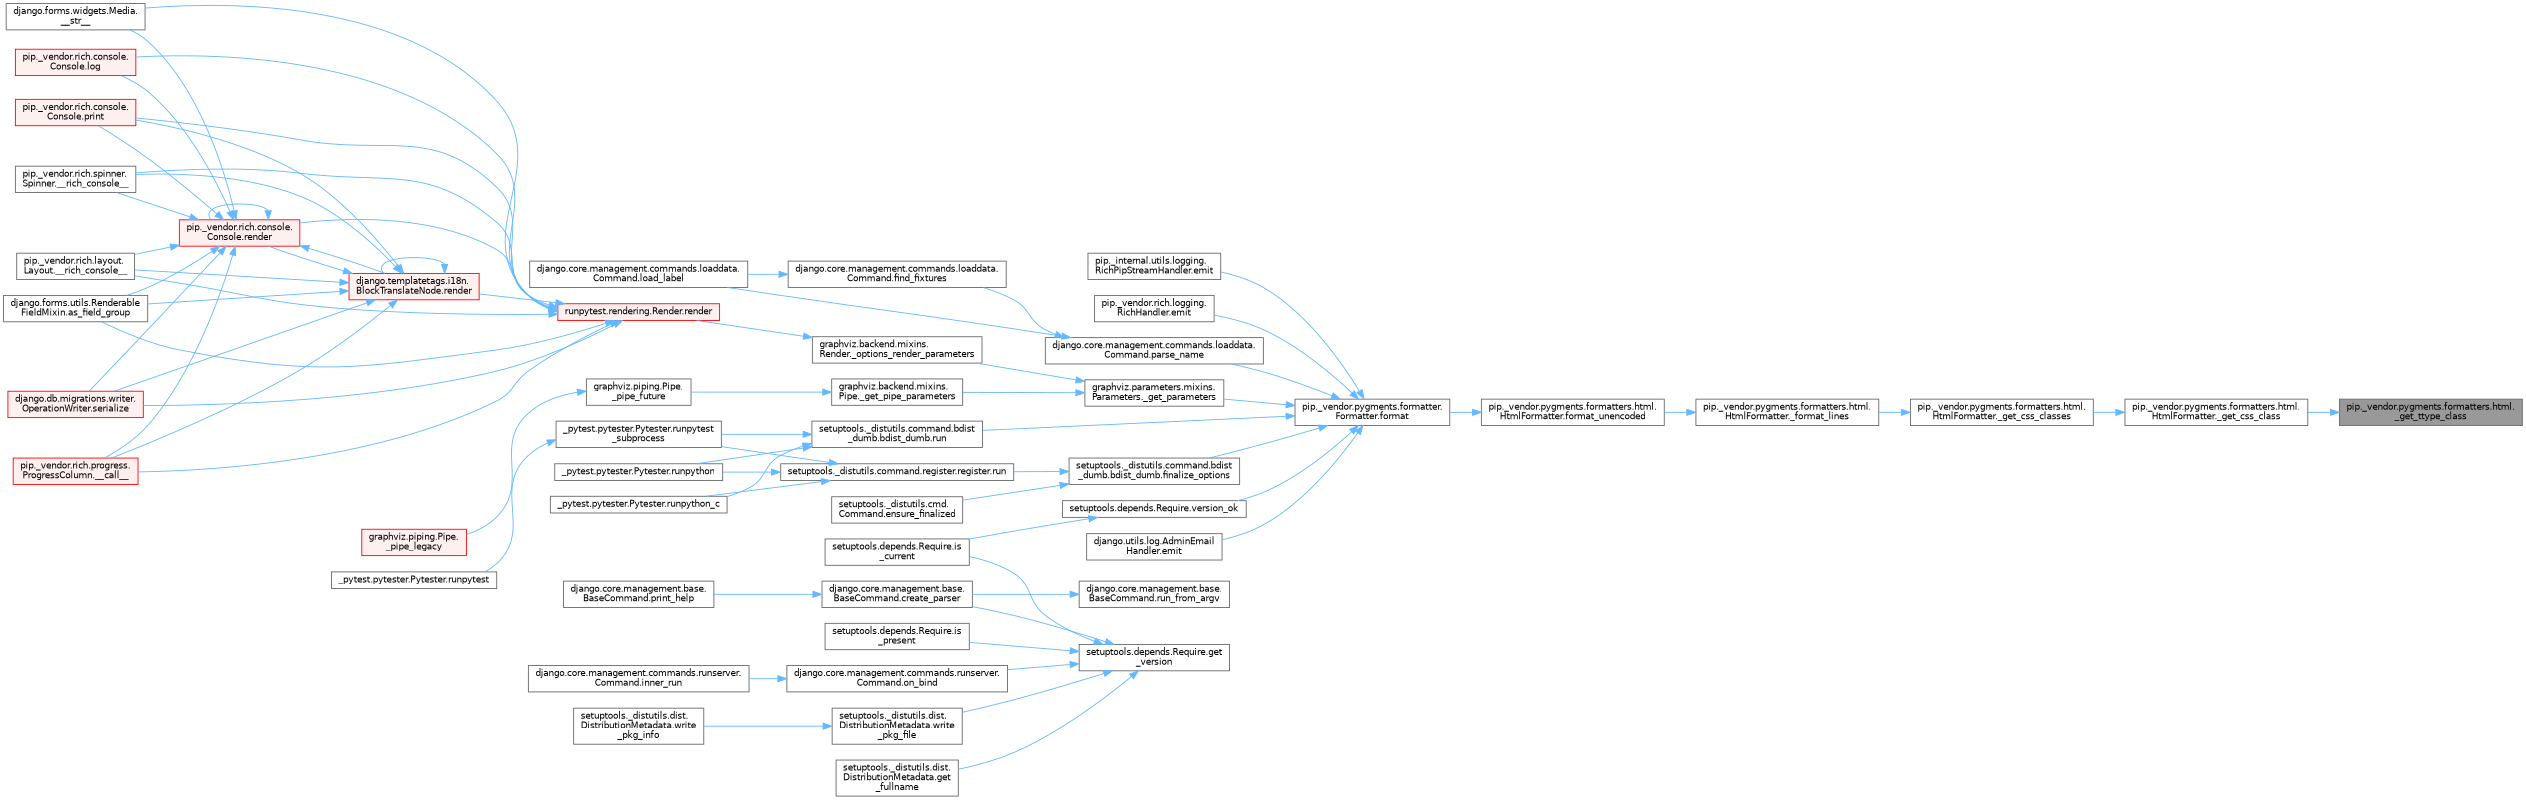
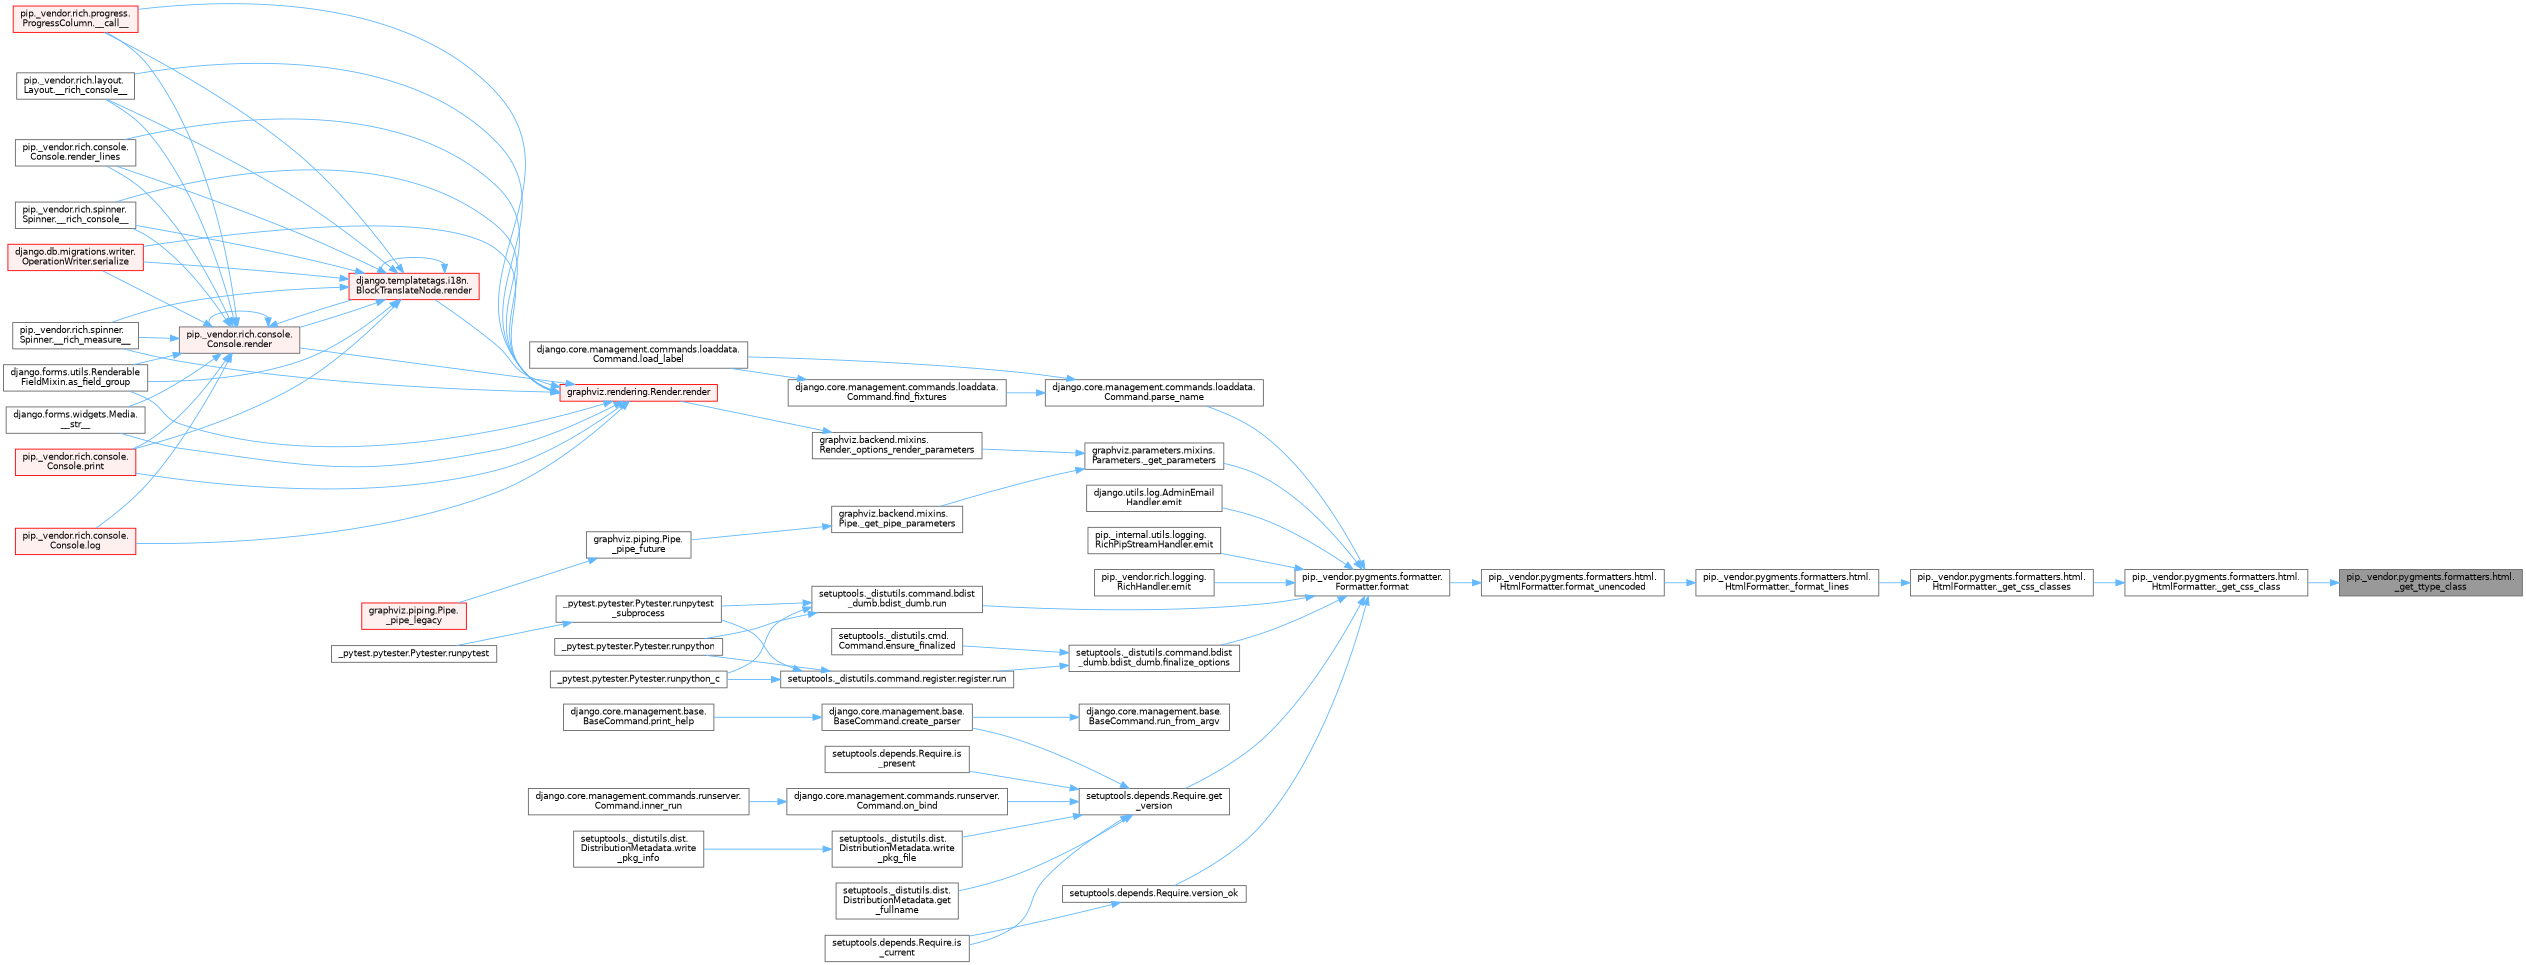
none -> (76, 153)
(240, 233) -> (240, 340)
(639, 312) -> (639, 393)
none -> (76, 336)
none -> (1289, 712)
